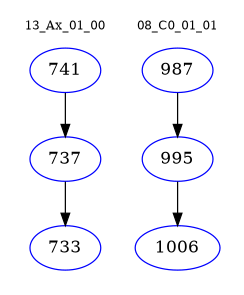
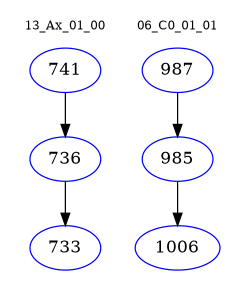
(178, 27) -> (178, 27)
(65, 159) -> (65, 159)
(178, 159) -> (178, 159)
